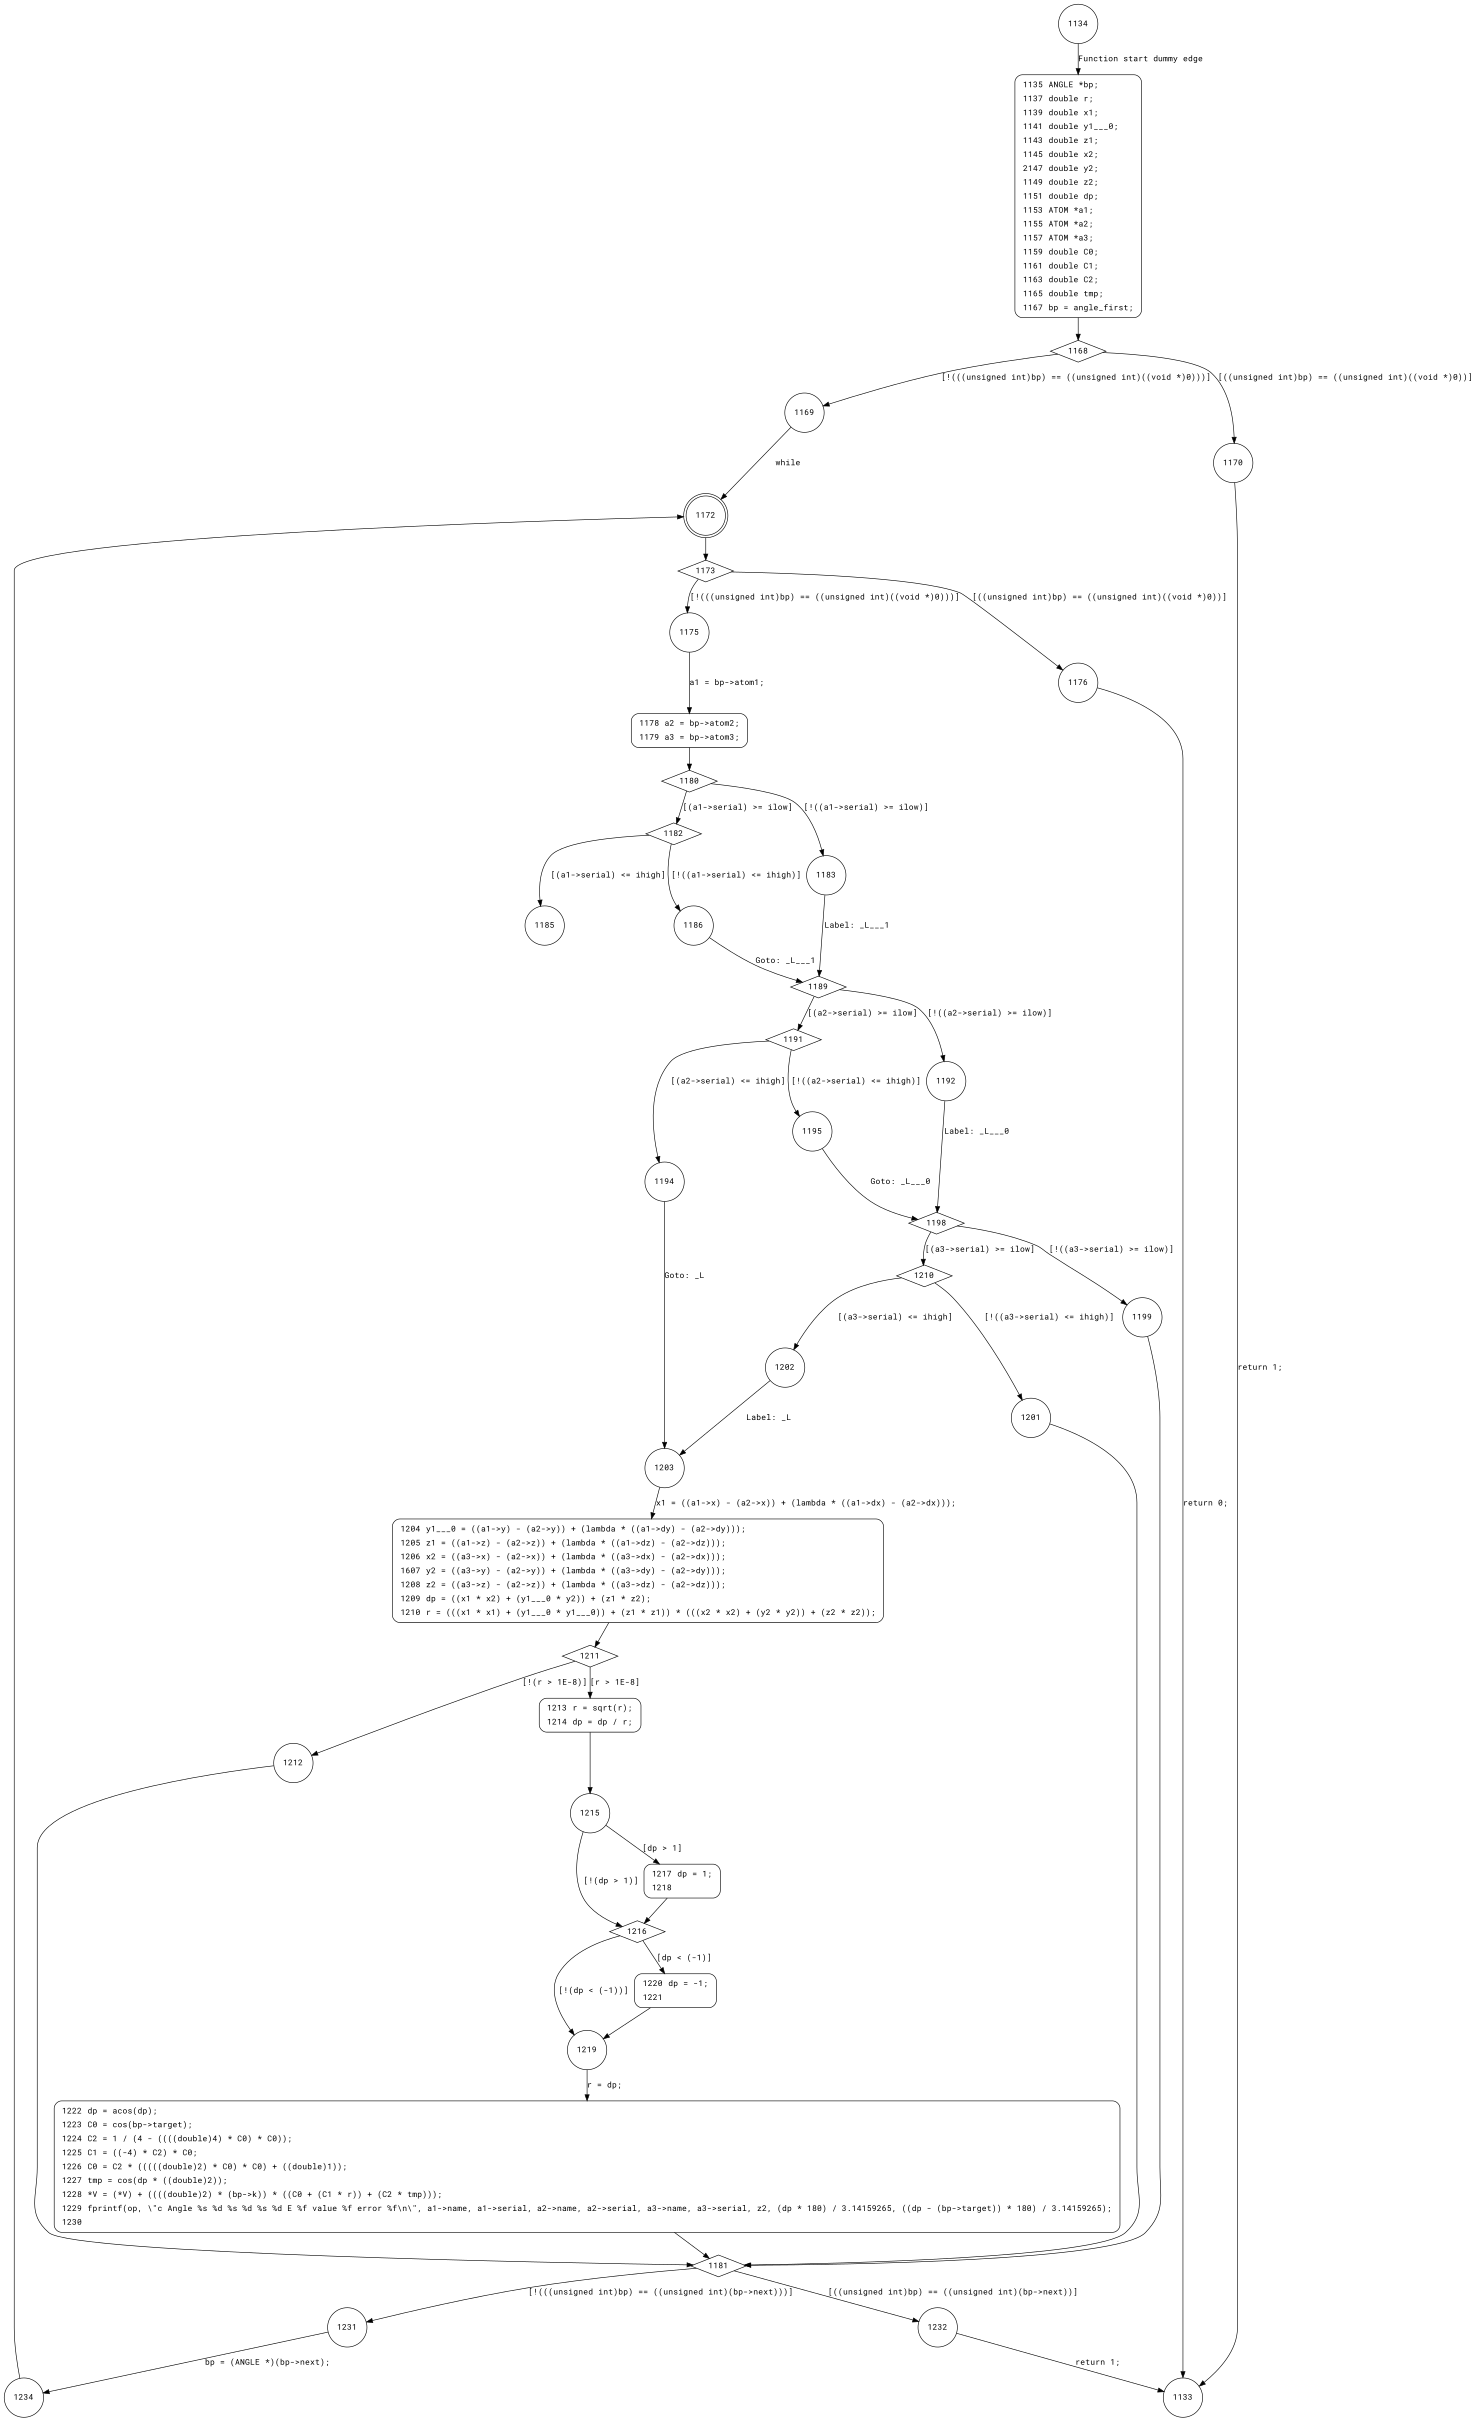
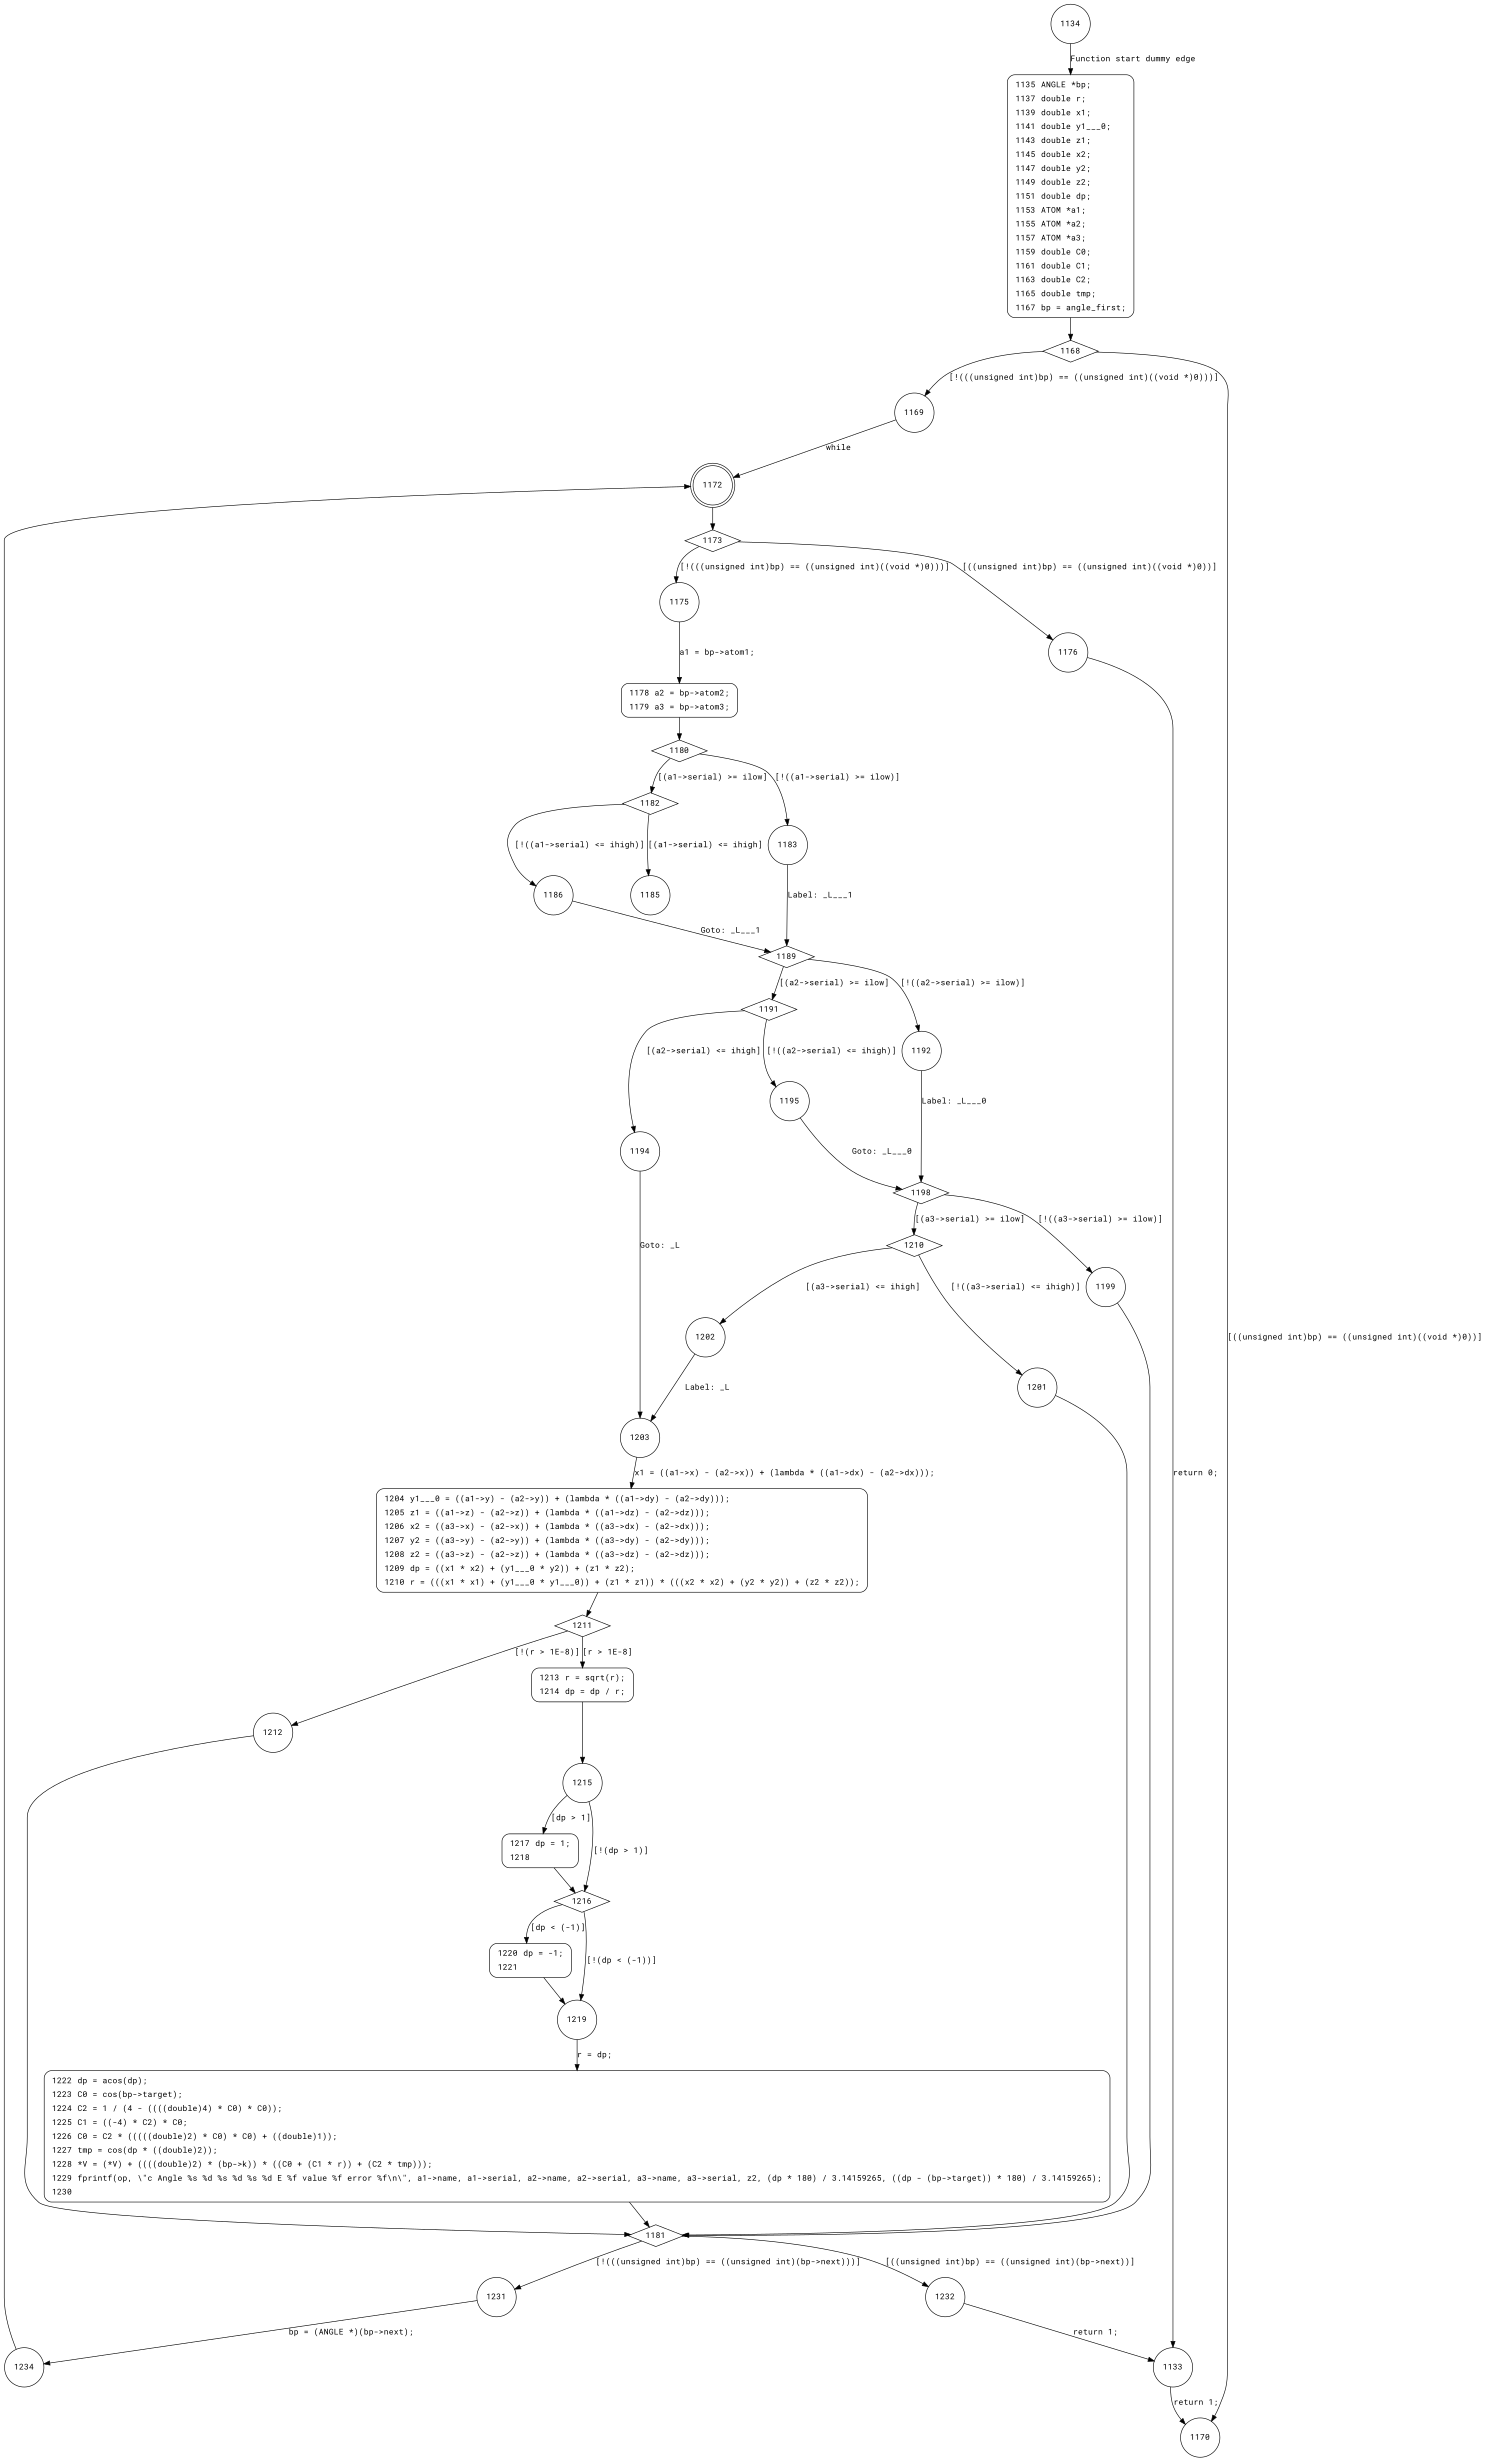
(1033, 168) -> (1026, 168)
(1237, 1438) -> (1173, 2404)
(411, 1571) -> (395, 1540)
